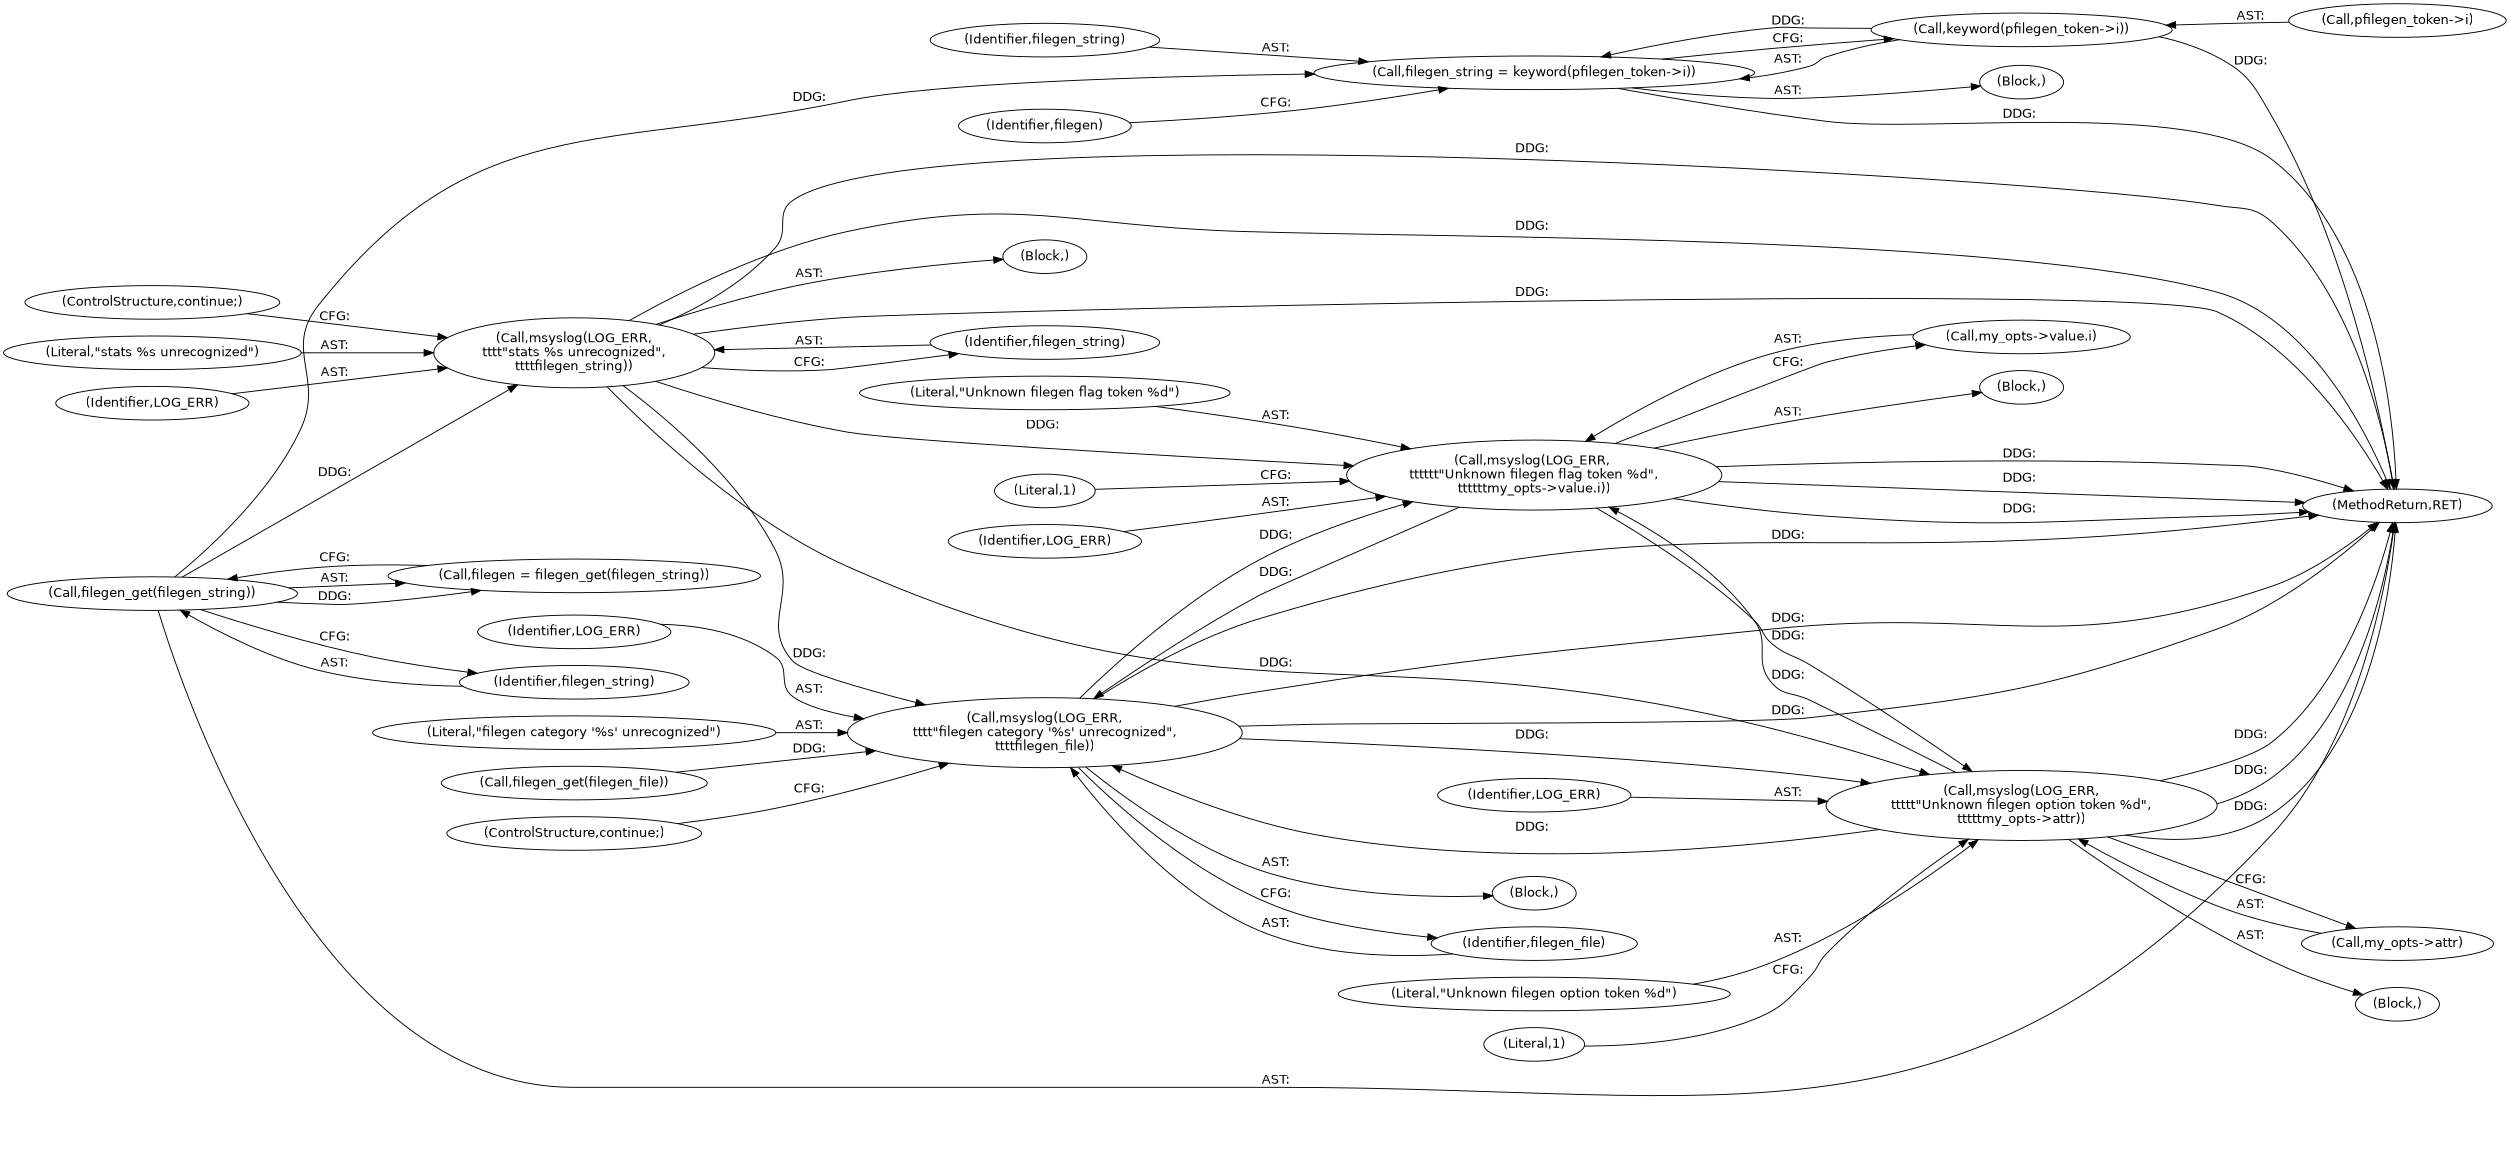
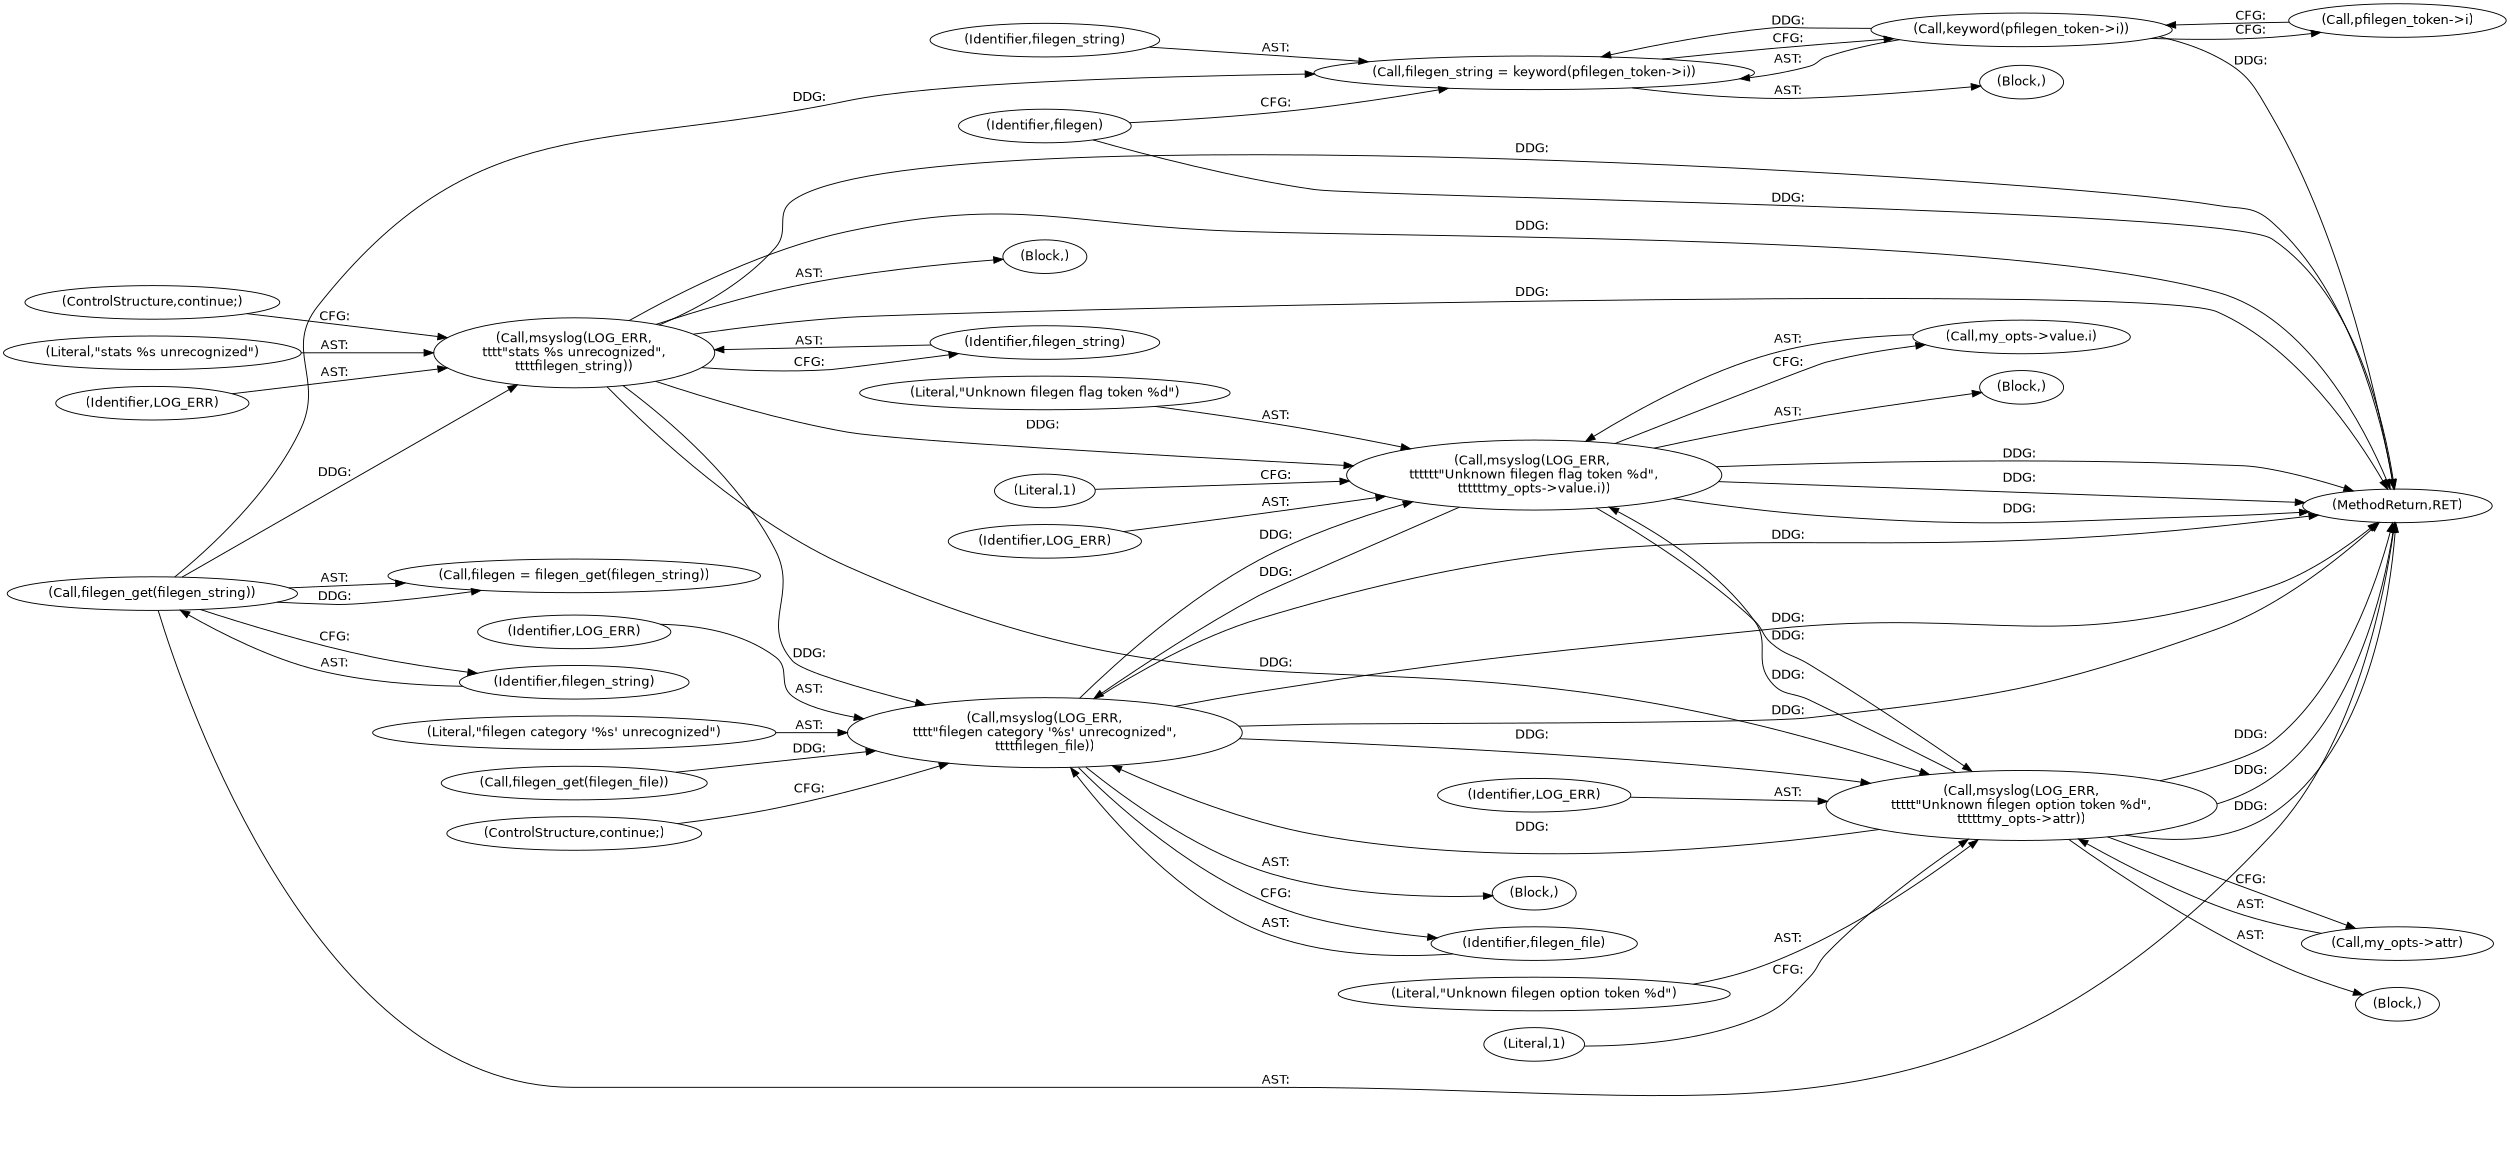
(2253, 16) -> (2253, 16)
none -> (2231, 39)
(2123, 124) -> (1819, 207)
(332, 567) -> none
